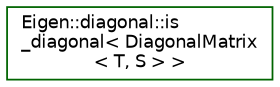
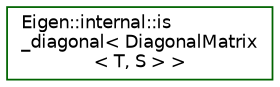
(140, 43) -> (140, 43)
